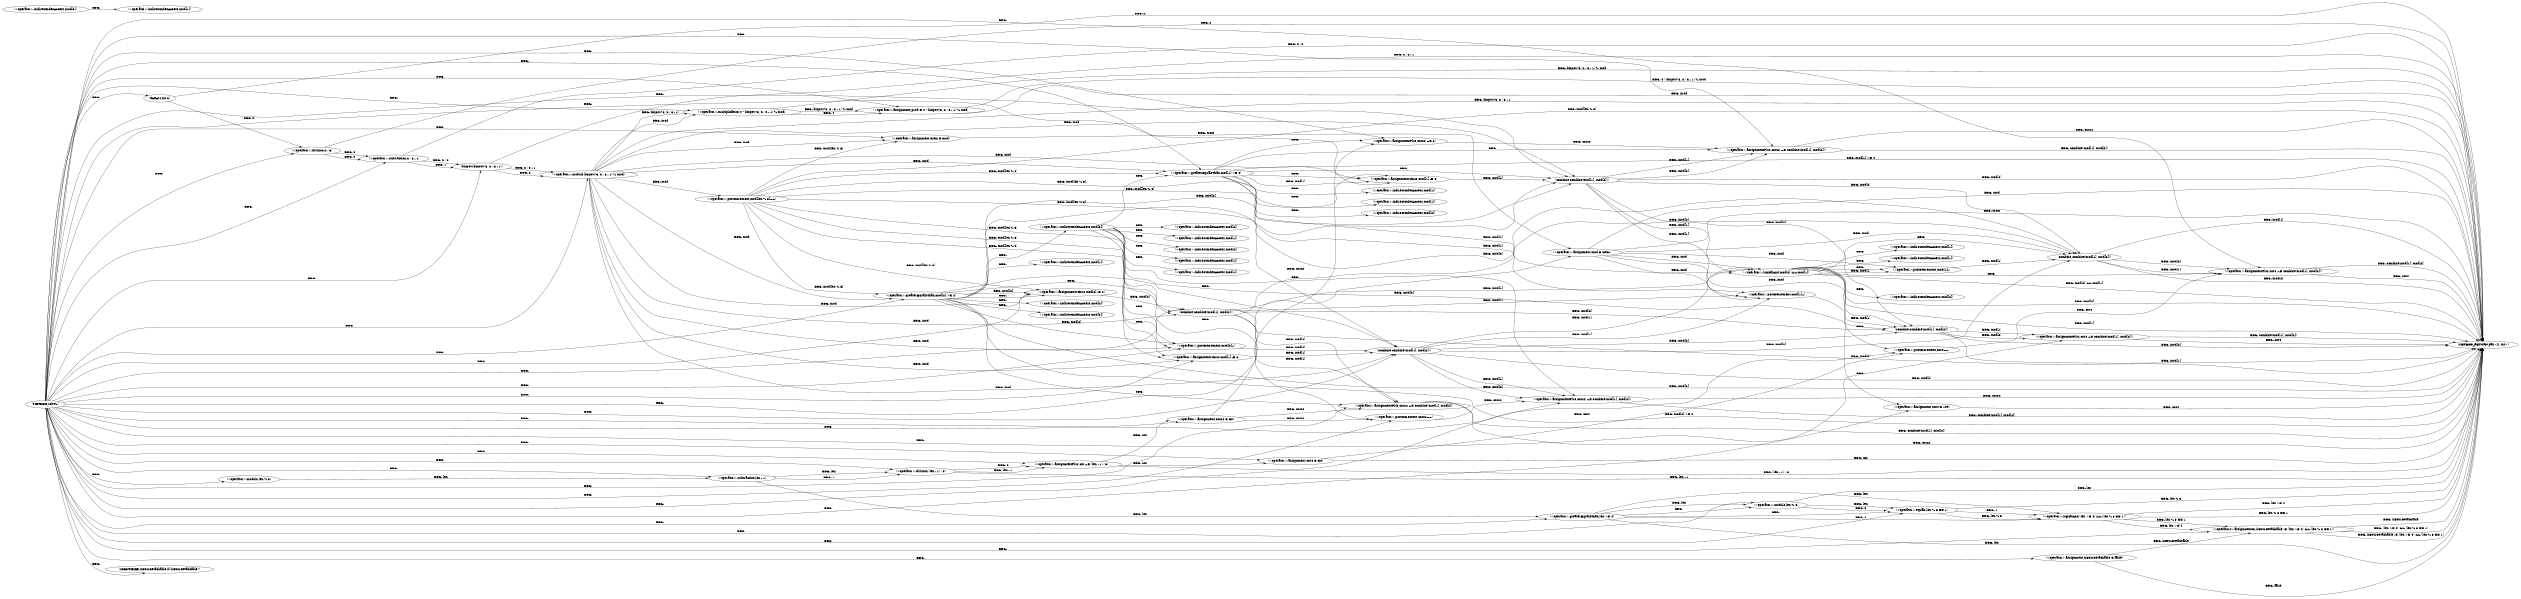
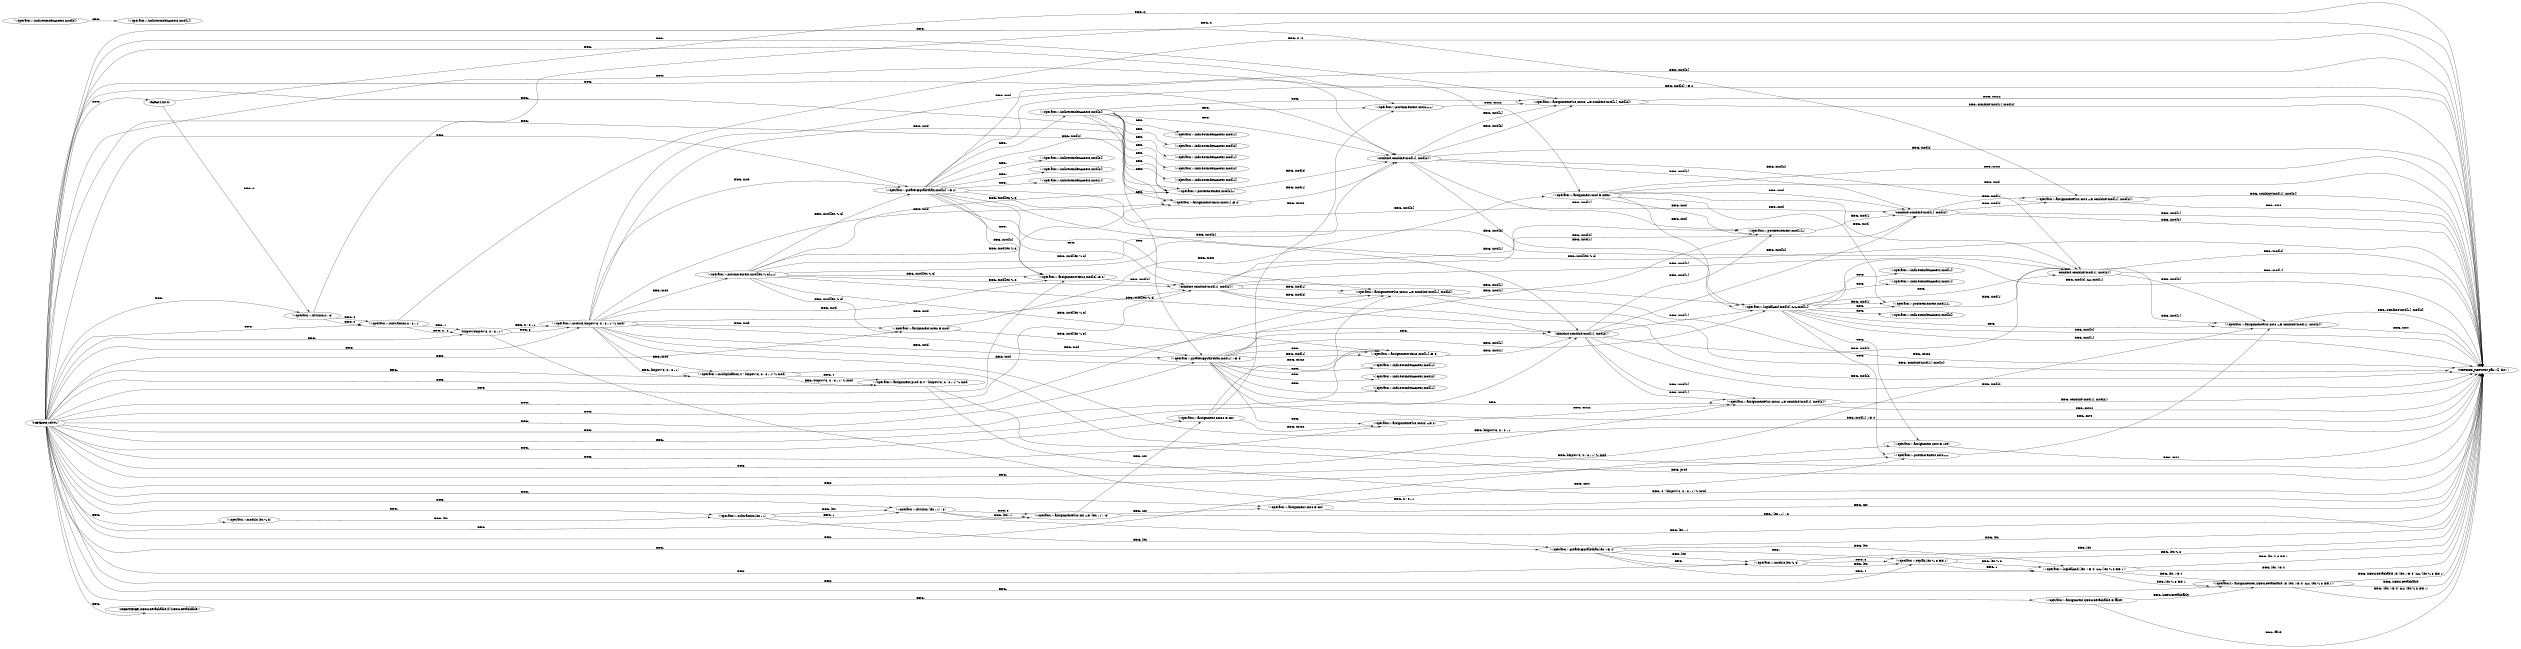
(1206, 23) -> (1206, 23)
(952, 173) -> (1070, 340)
